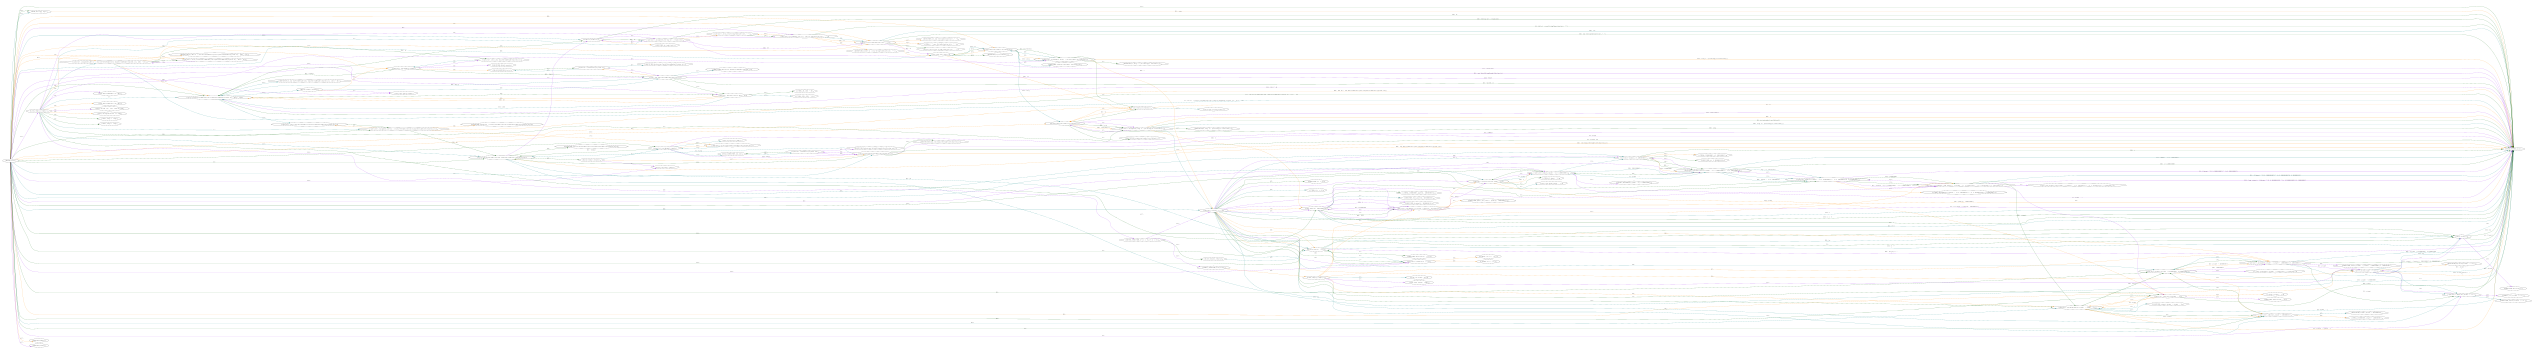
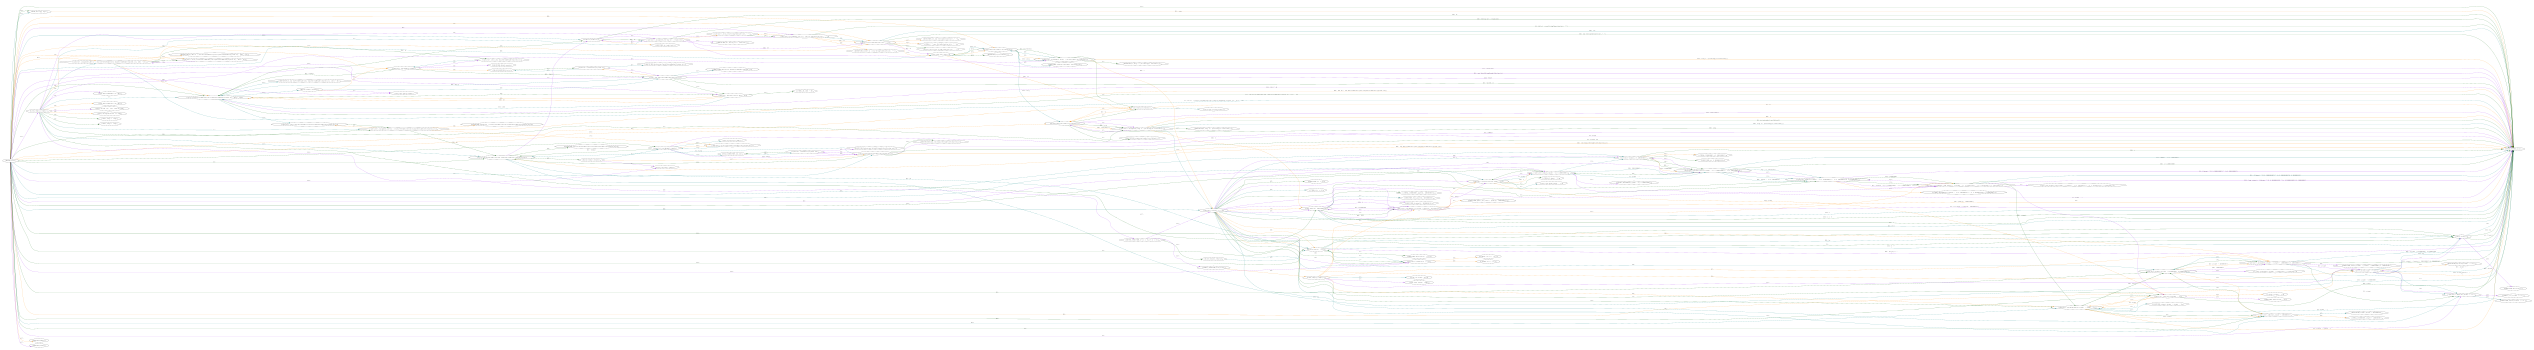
none -> (732, 43)
(805, 96) -> none
